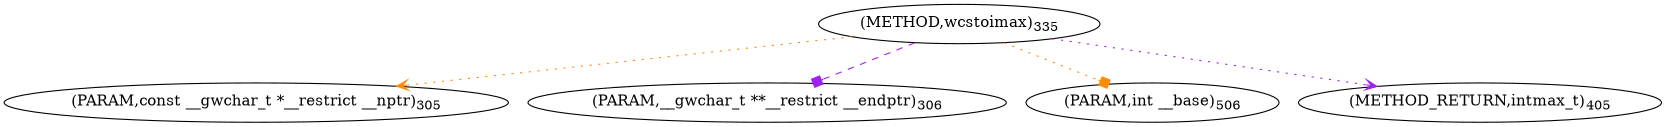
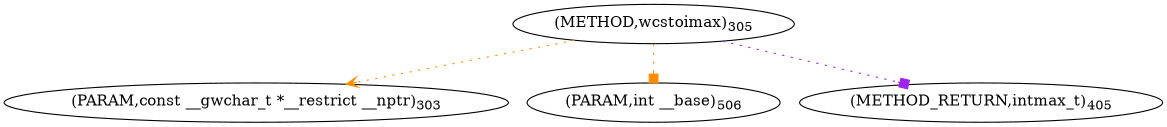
(1046, 22) -> (740, 22)
(1209, 62) -> (810, 62)
(429, 101) -> (429, 101)
(767, 103) -> none
